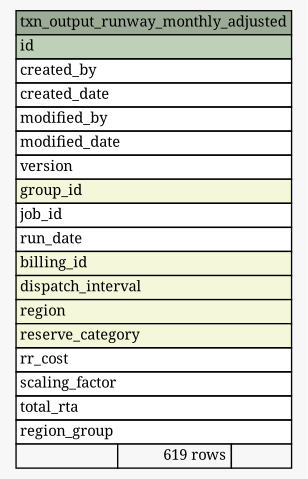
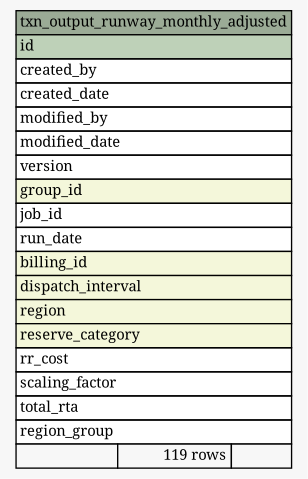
(195, 455) -> (195, 455)
